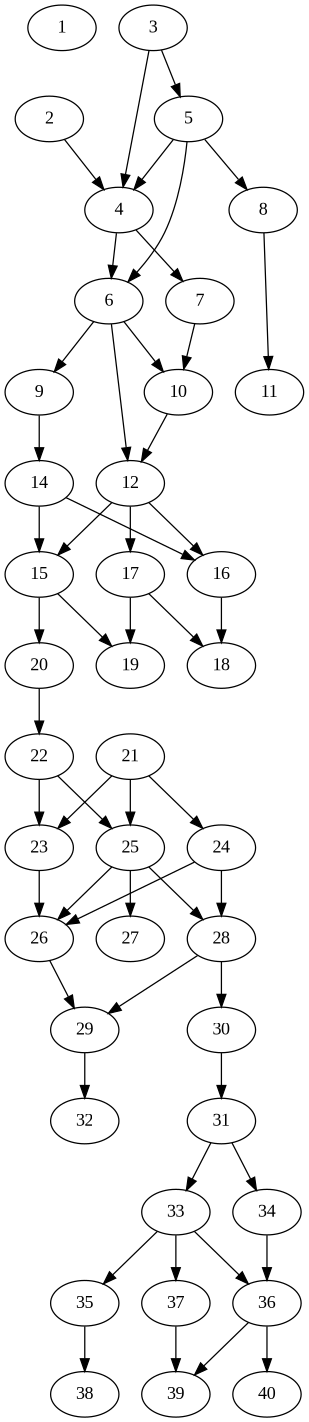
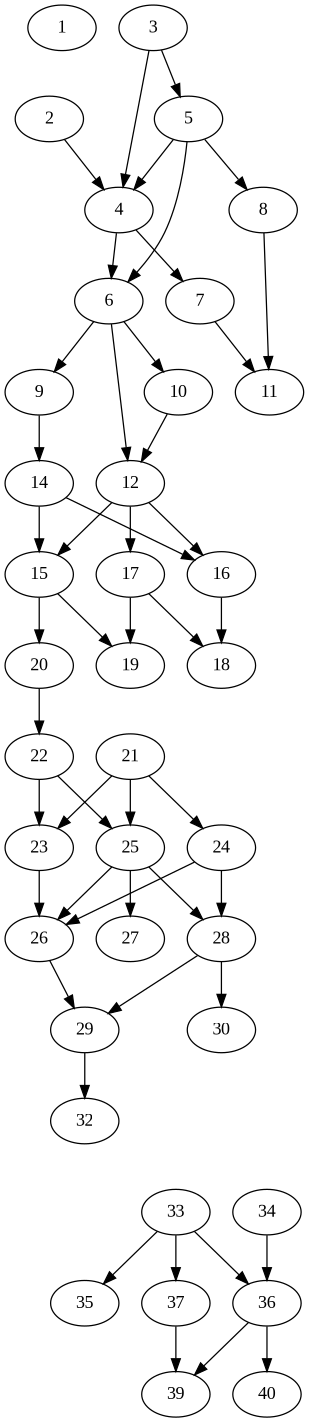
(191, 340) -> (231, 342)
(221, 1121) -> none
(85, 1394) -> none
